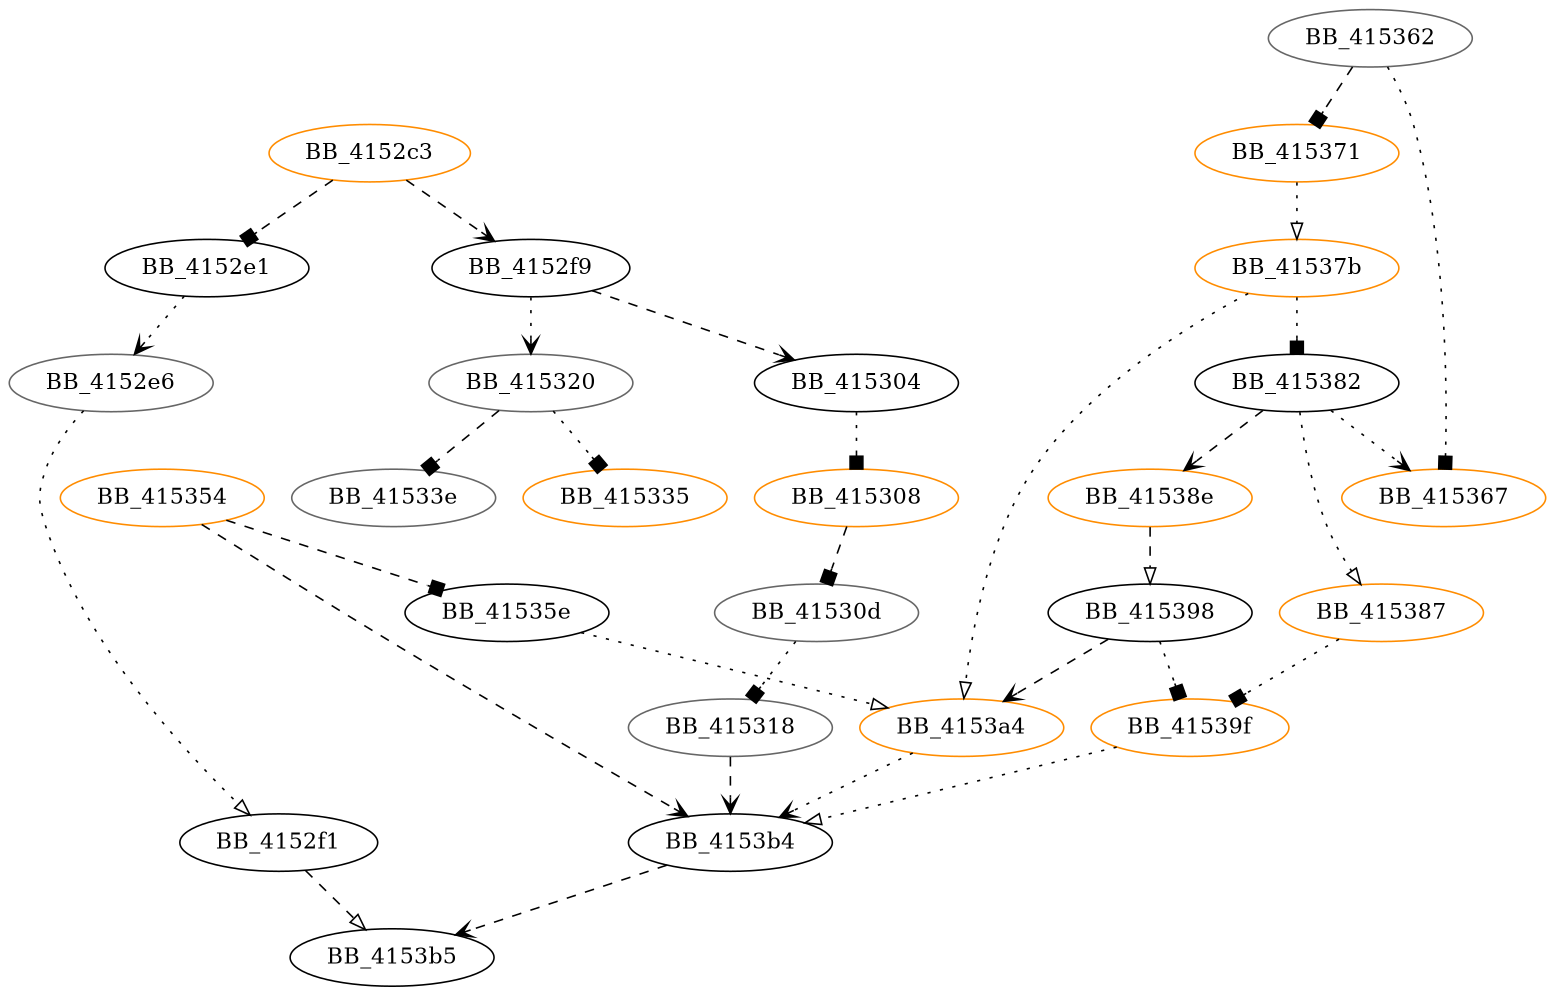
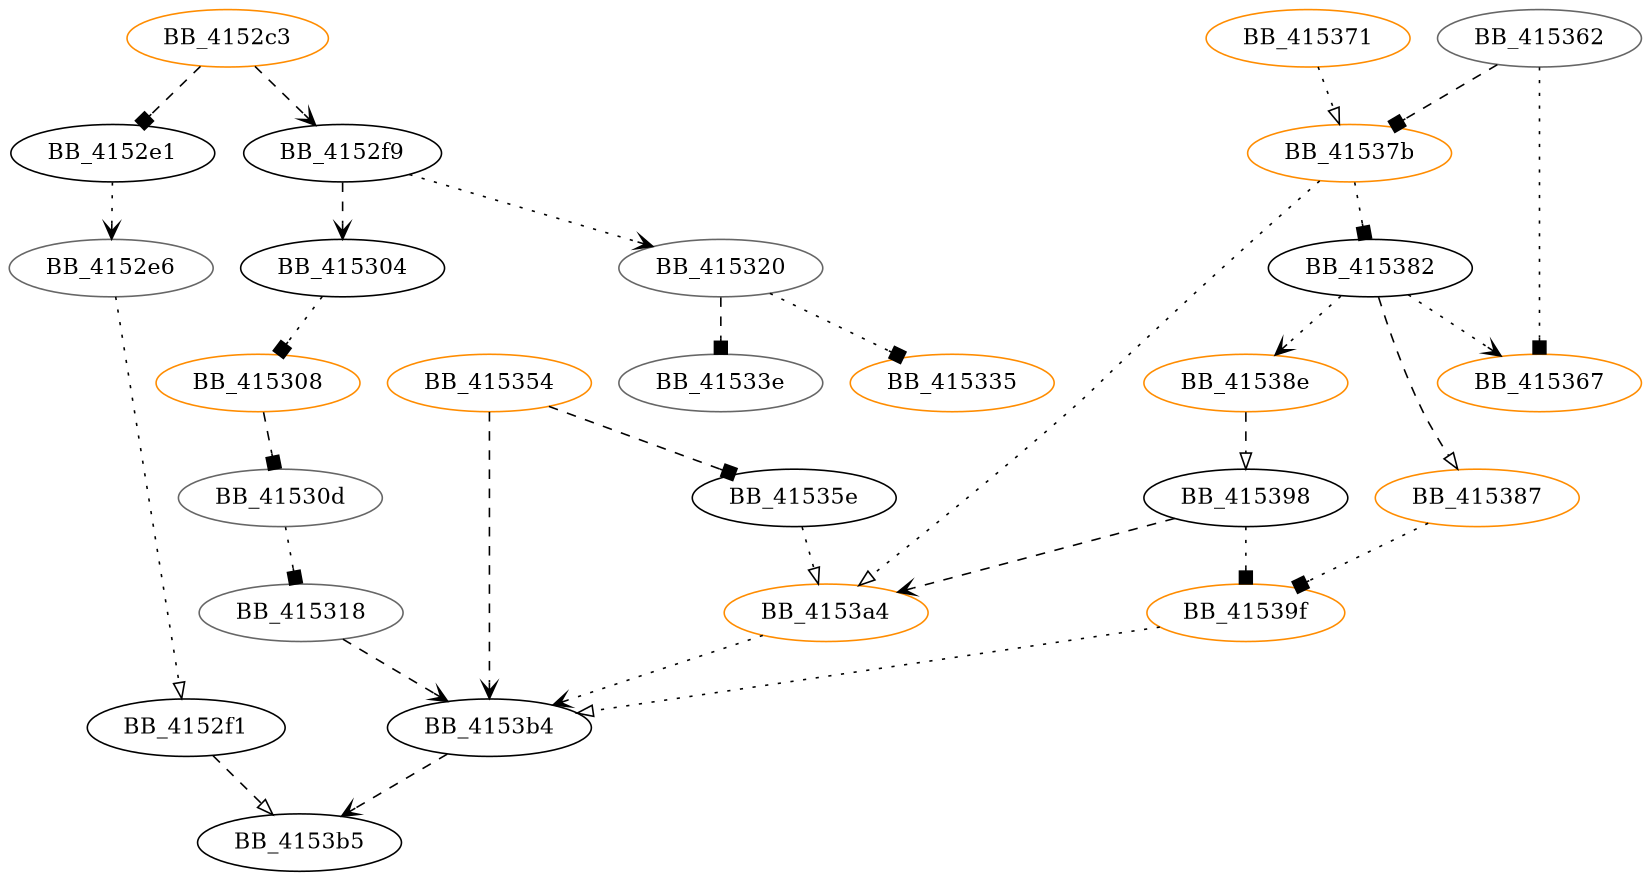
(1338, 89) -> (1451, 92)
(1230, 436) -> (1314, 320)
(1316, 495) -> (1408, 379)
